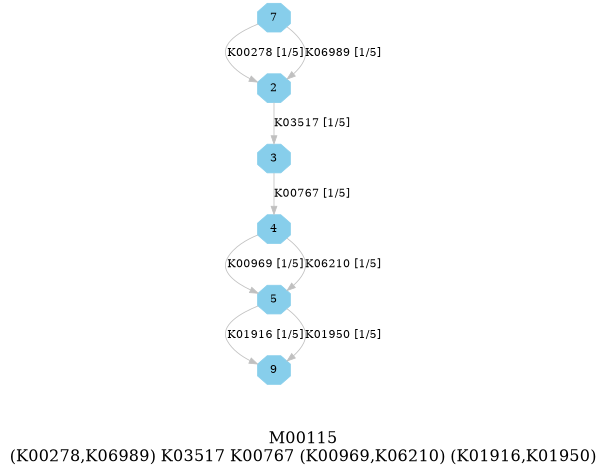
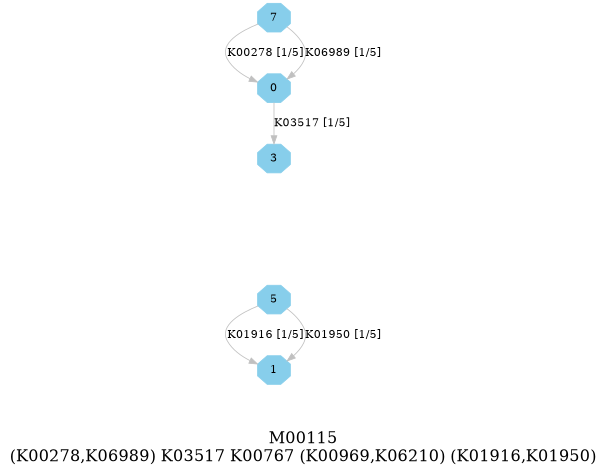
(274, 88) -> (274, 88)
(274, 229) -> none
(274, 370) -> (274, 370)
